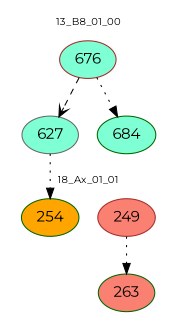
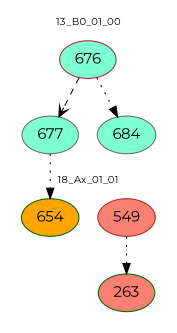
(89, 22) -> (89, 22)
(50, 135) -> (50, 135)
(127, 135) -> (127, 135)
(50, 218) -> (50, 218)
(127, 218) -> (127, 218)
